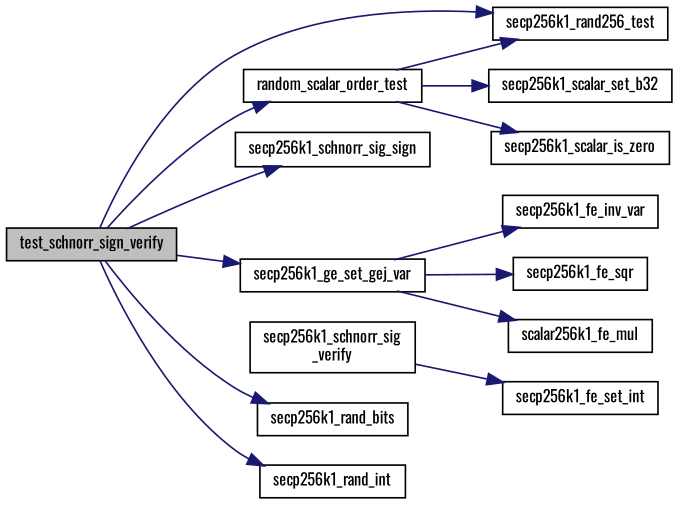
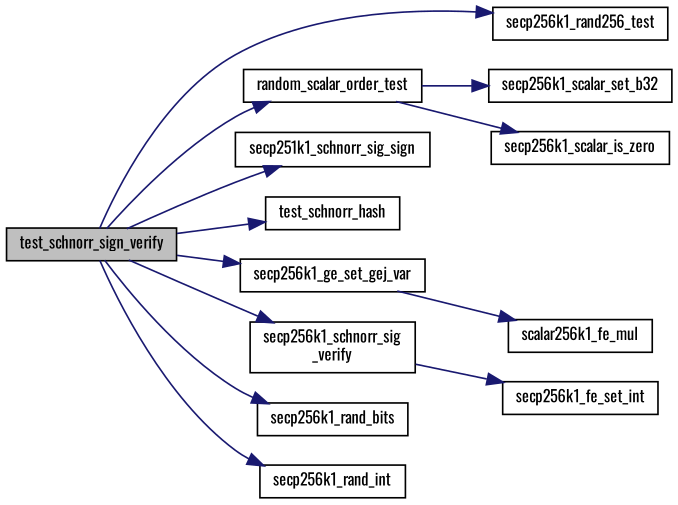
(449, 57) -> none
(333, 150) -> (333, 150)
(580, 212) -> none
none -> (333, 213)
(580, 274) -> none
none -> (193, 288)
